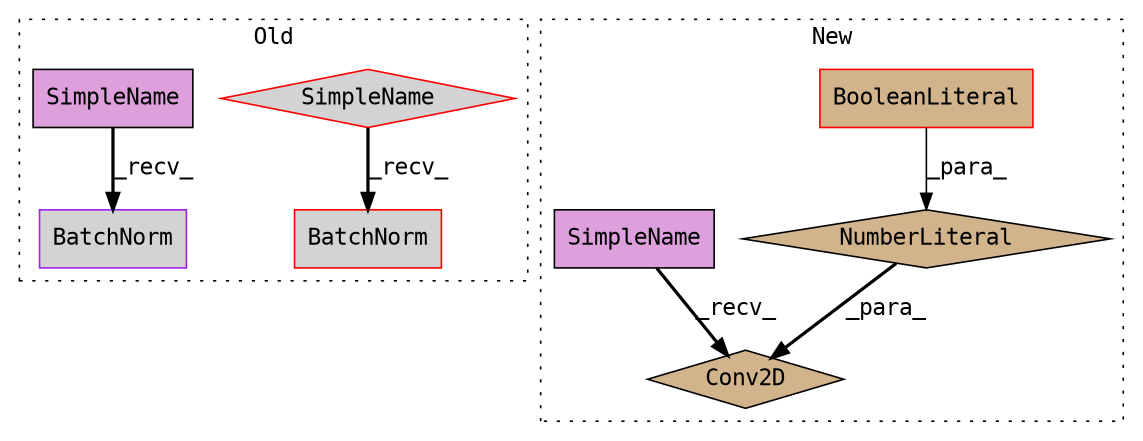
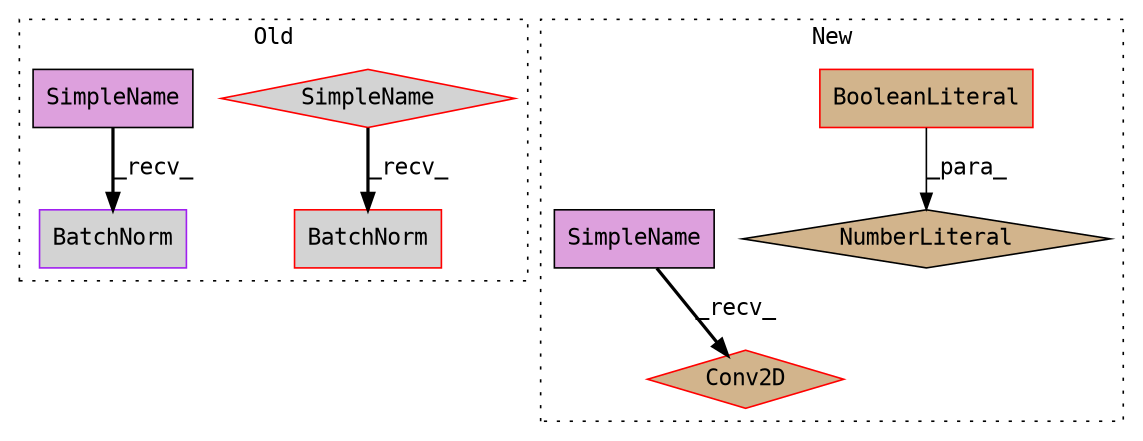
(840, 306) -> none
(746, 379) -> (746, 379)
